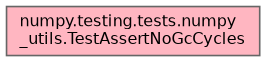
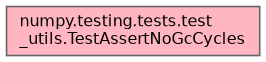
(133, 31) -> (133, 31)
